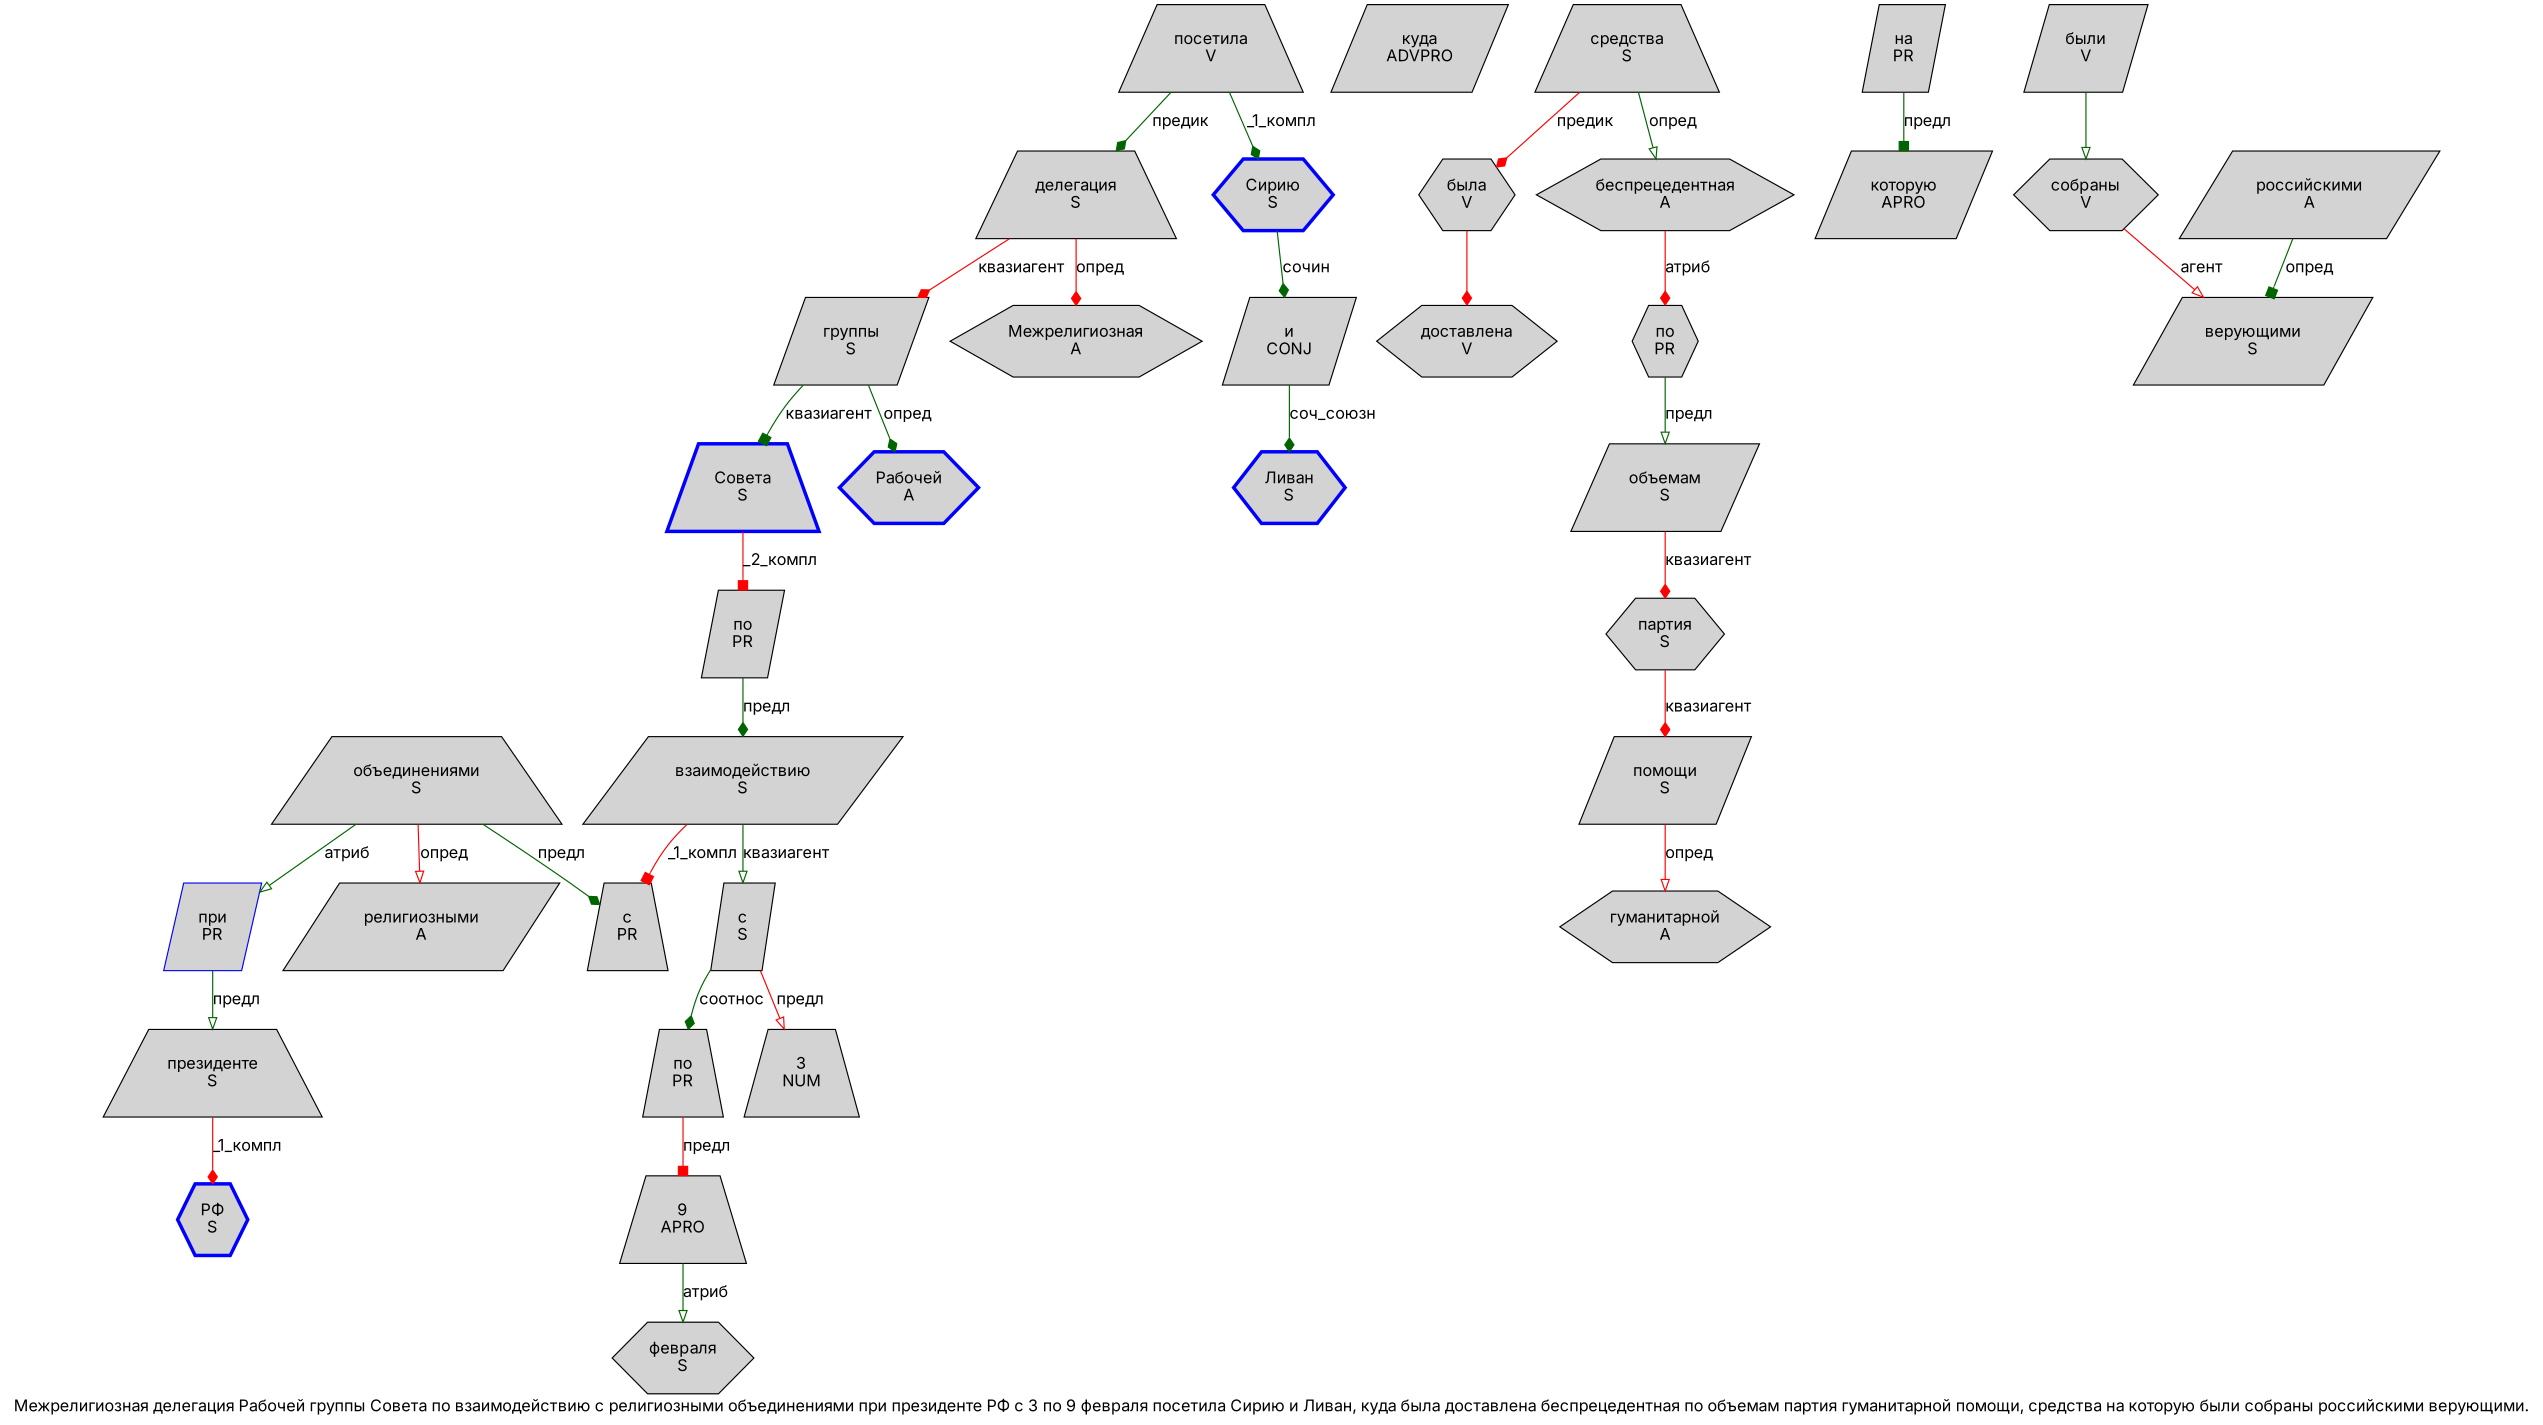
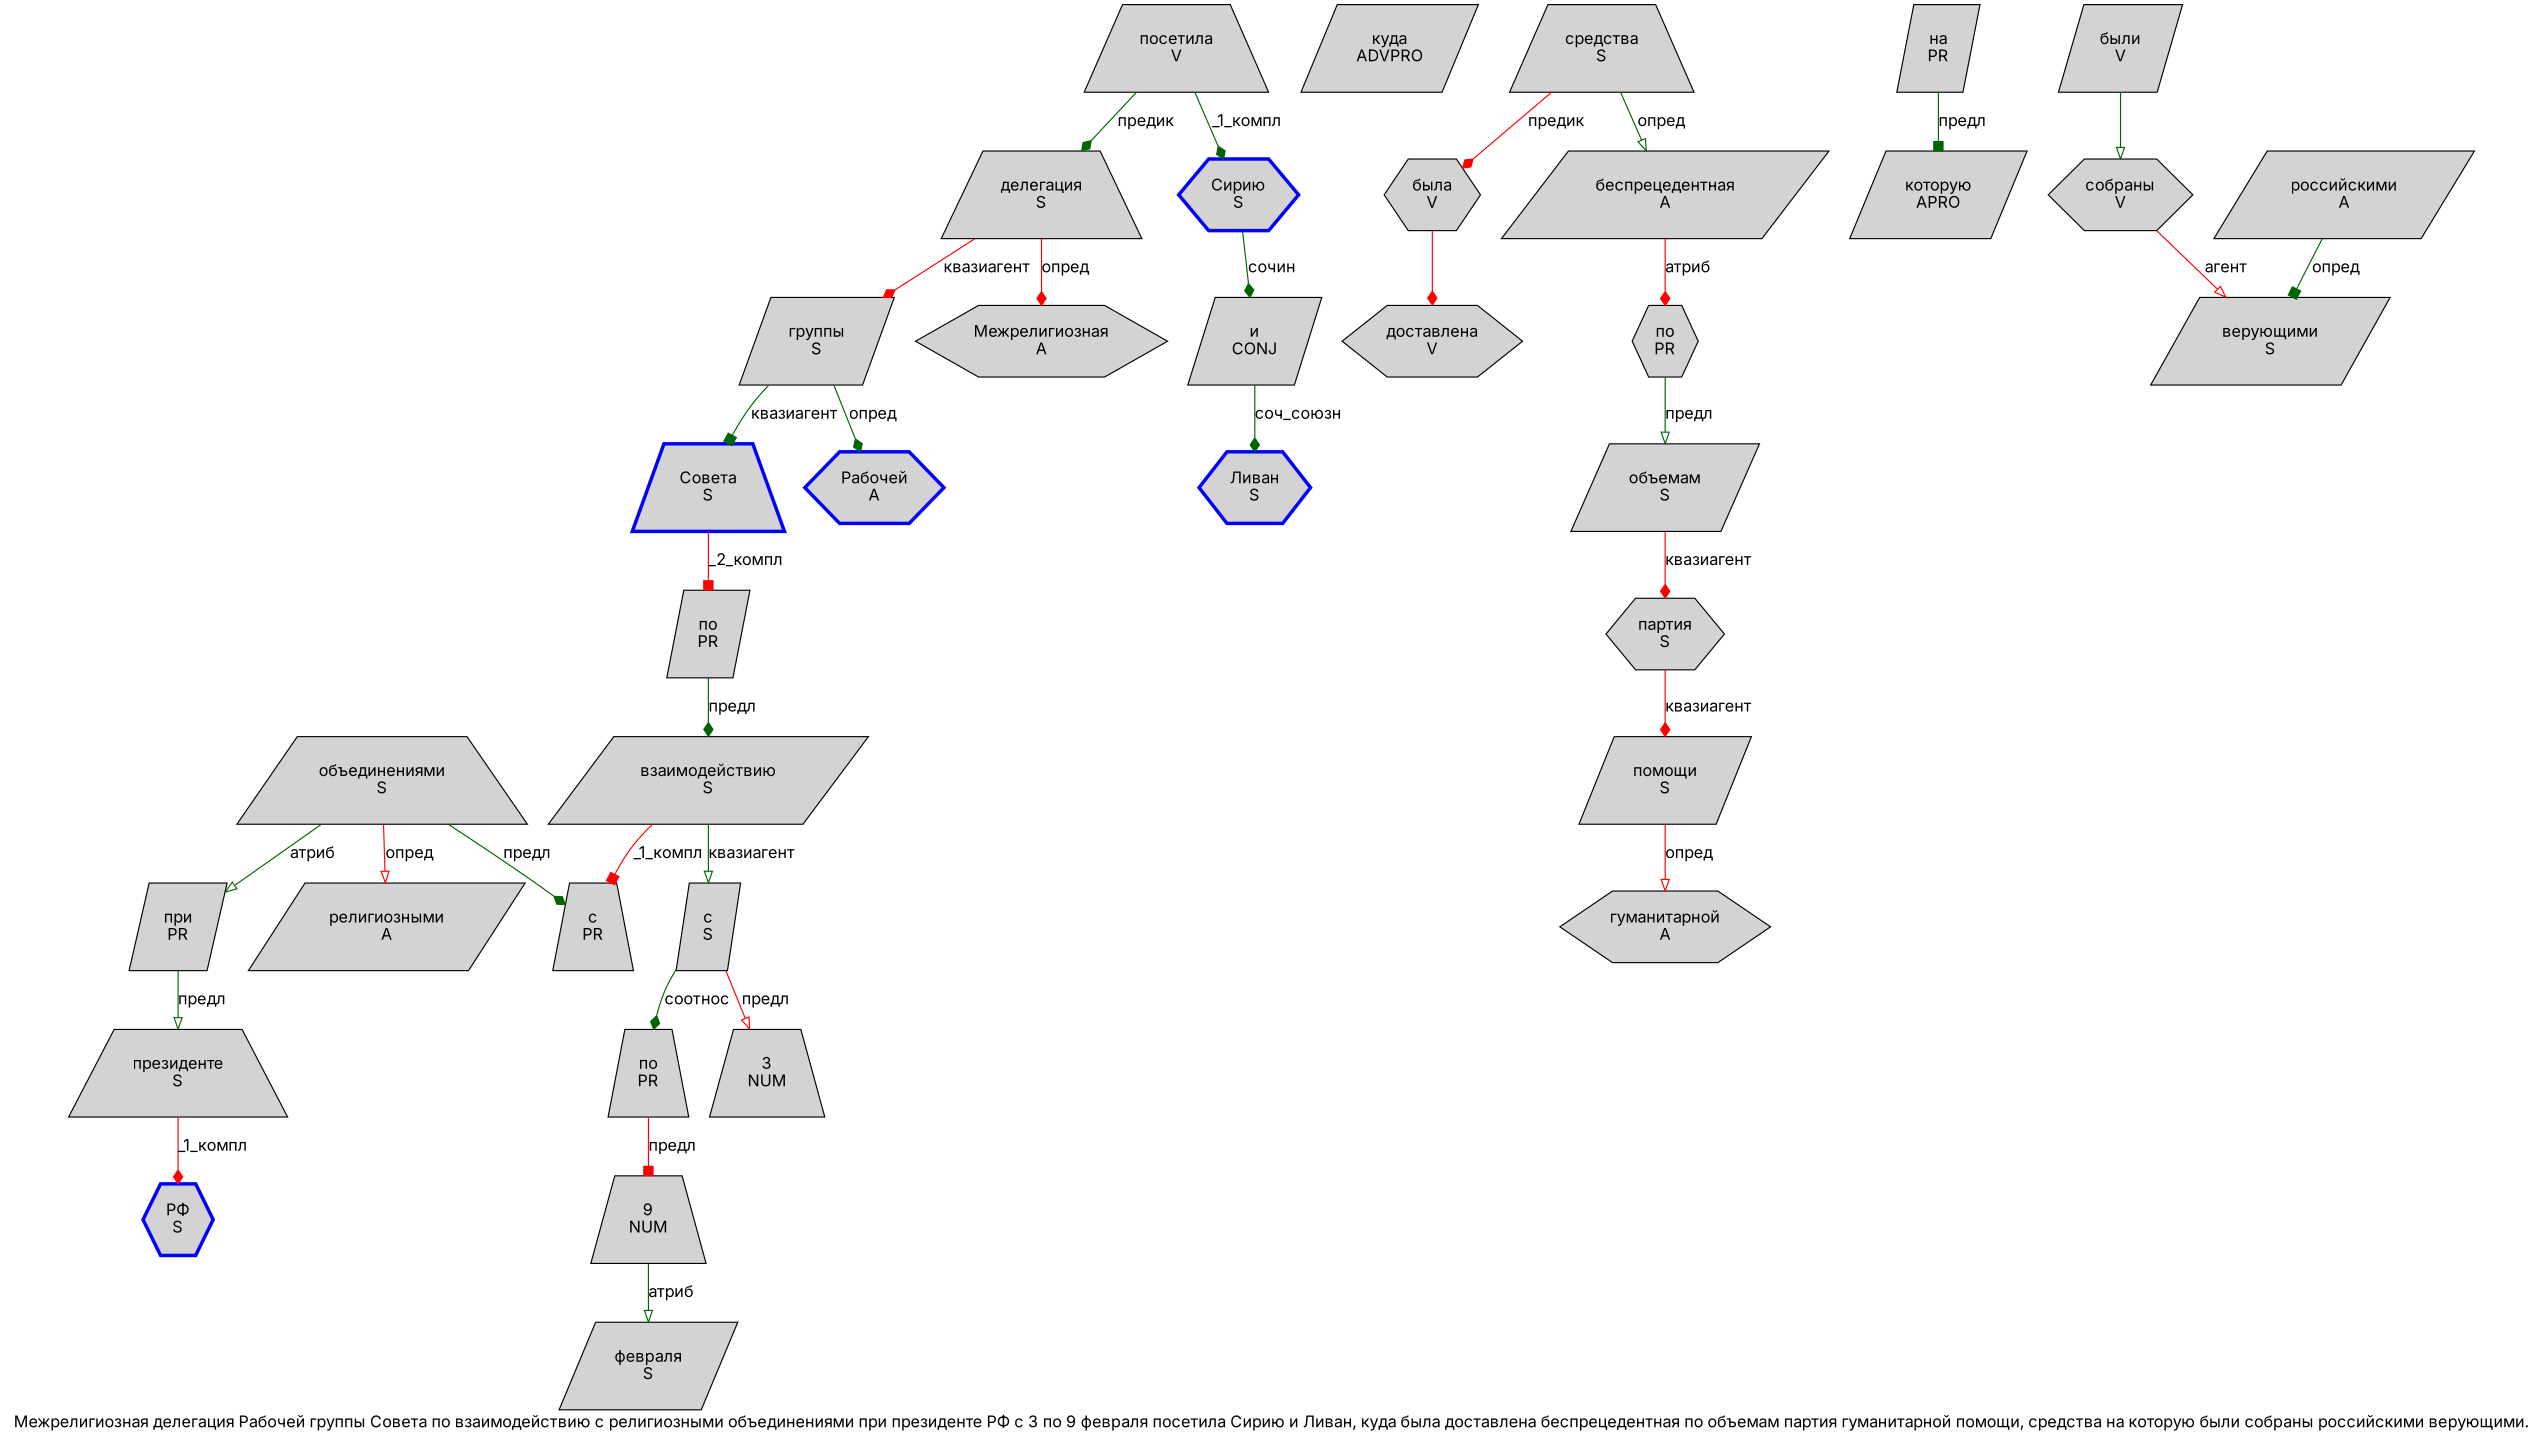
(1665, 195) -> (1665, 195)
(213, 927) -> (178, 927)
(683, 1220) -> (648, 1220)
(683, 1358) -> (648, 1366)
